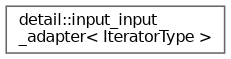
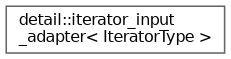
(115, 30) -> (115, 30)
